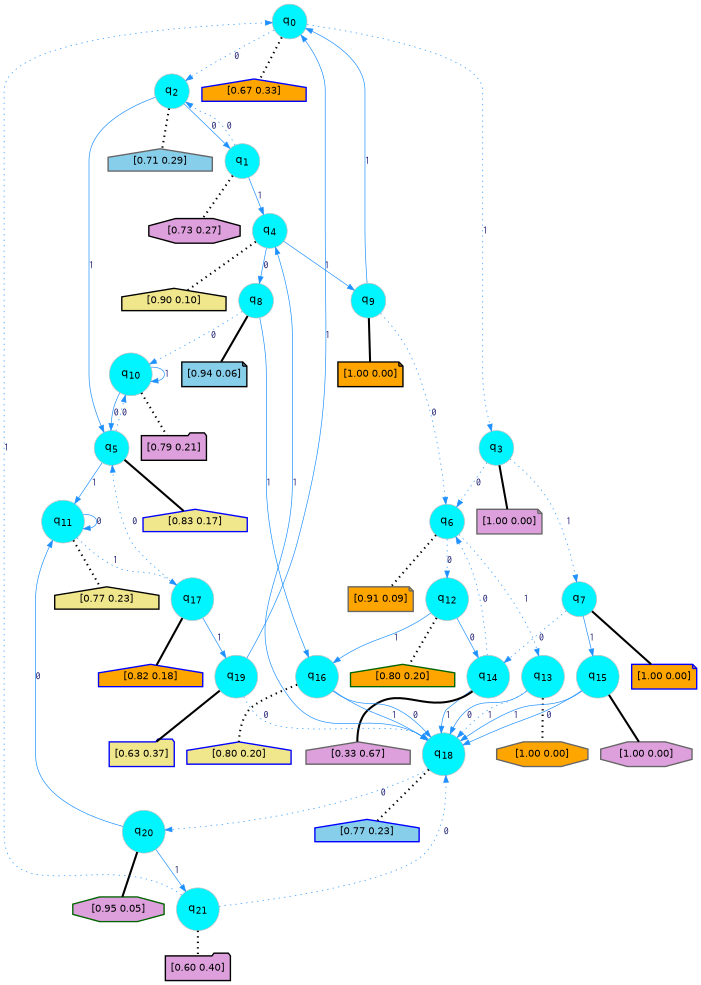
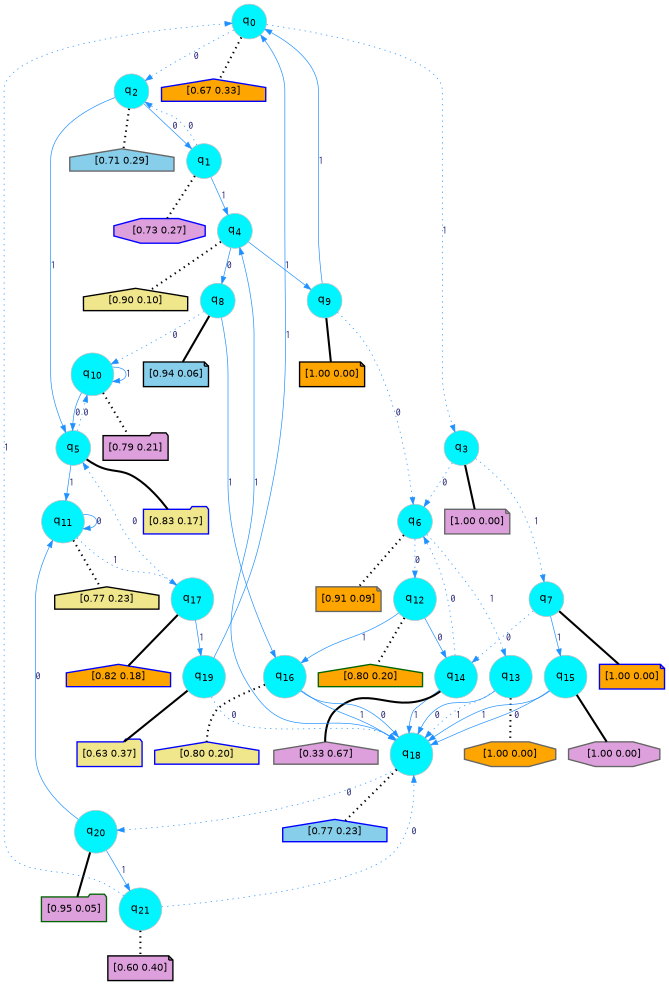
(194, 231) -> (160, 231)
(195, 522) -> (176, 522)
(118, 909) -> (74, 909)
(198, 968) -> (140, 968)
